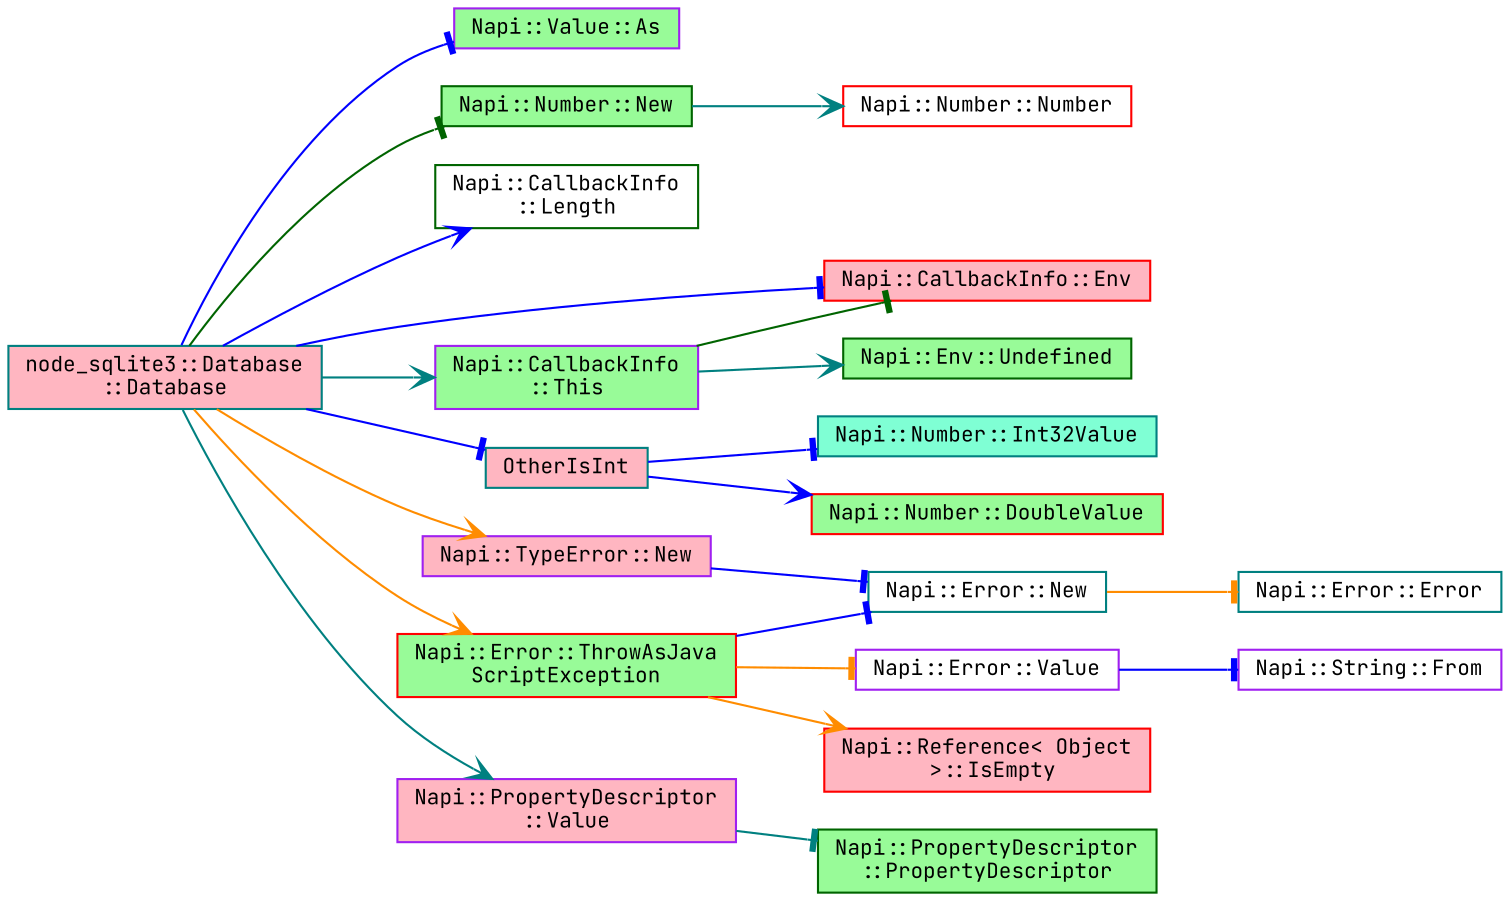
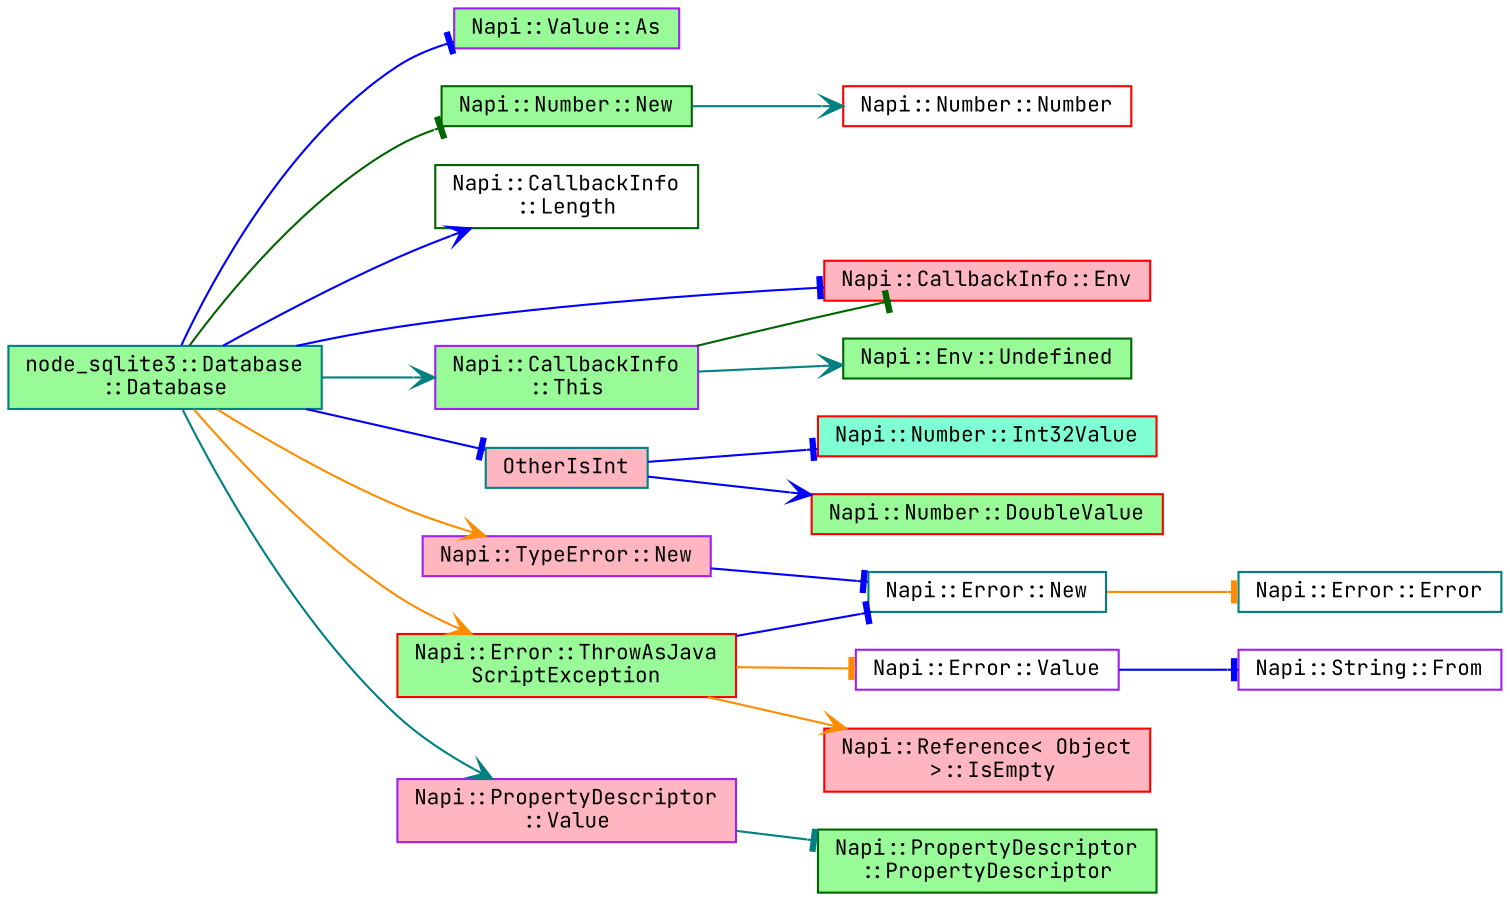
(165, 377) -> (165, 377)
(987, 436) -> (987, 436)
